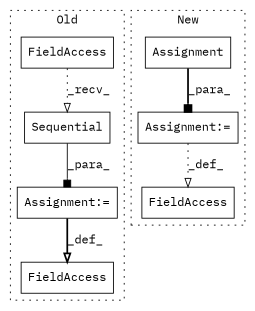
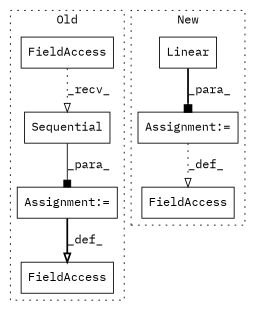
(188, 53) -> (188, 53)
